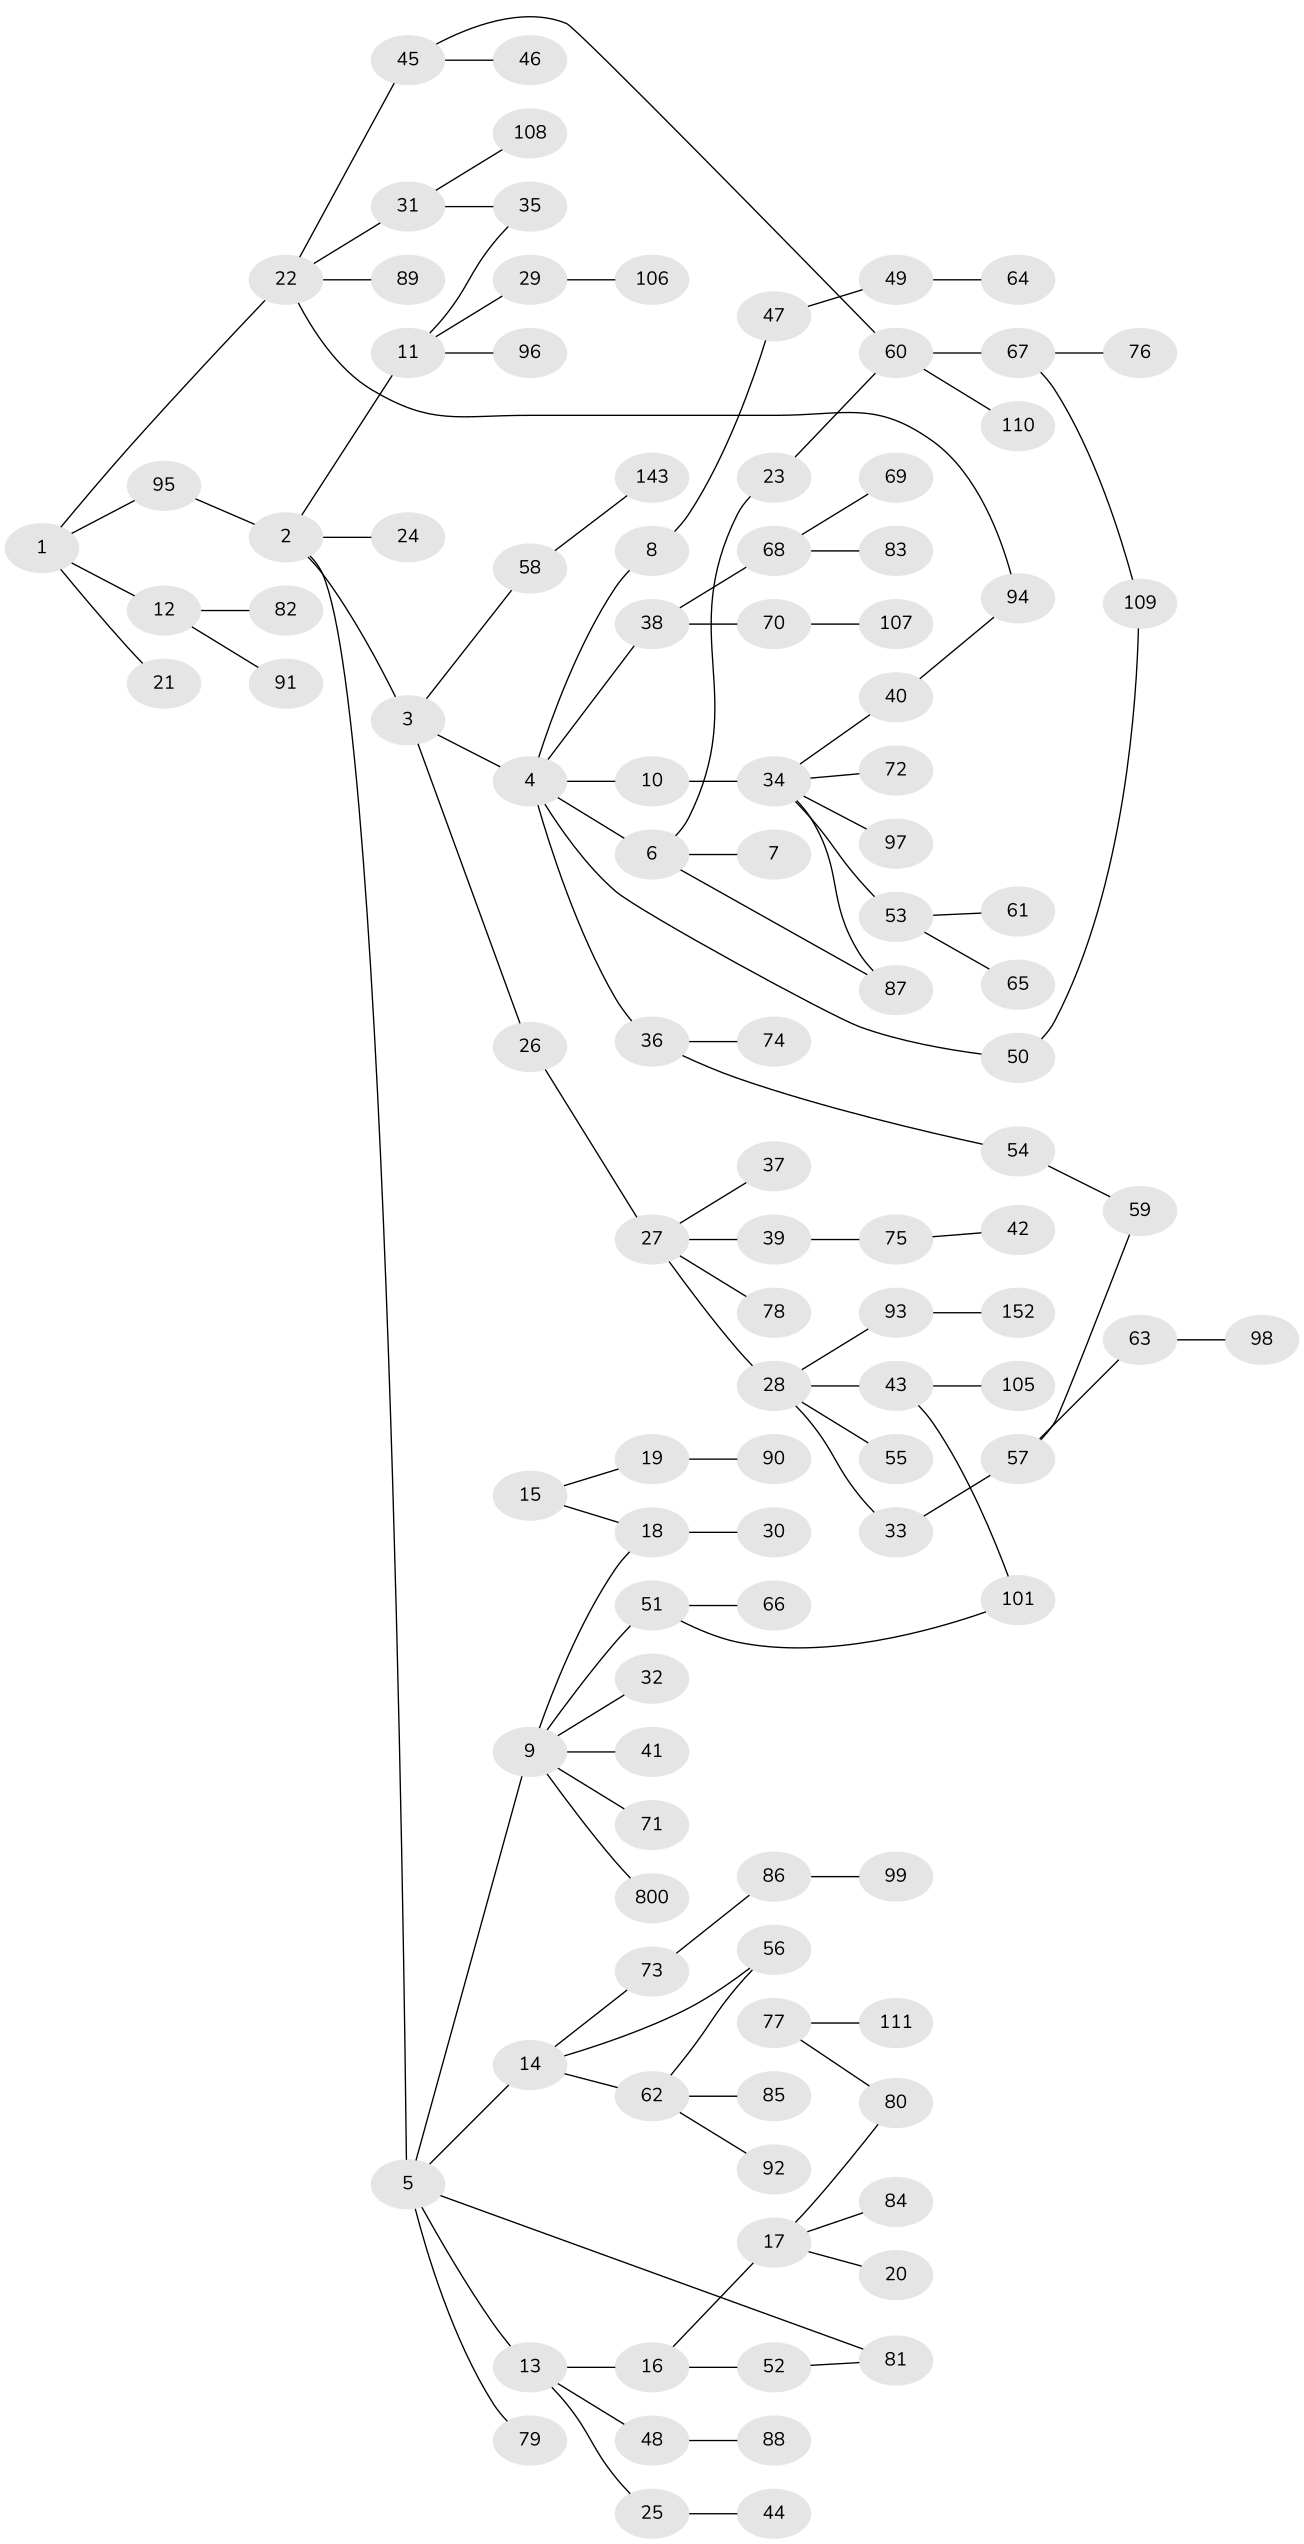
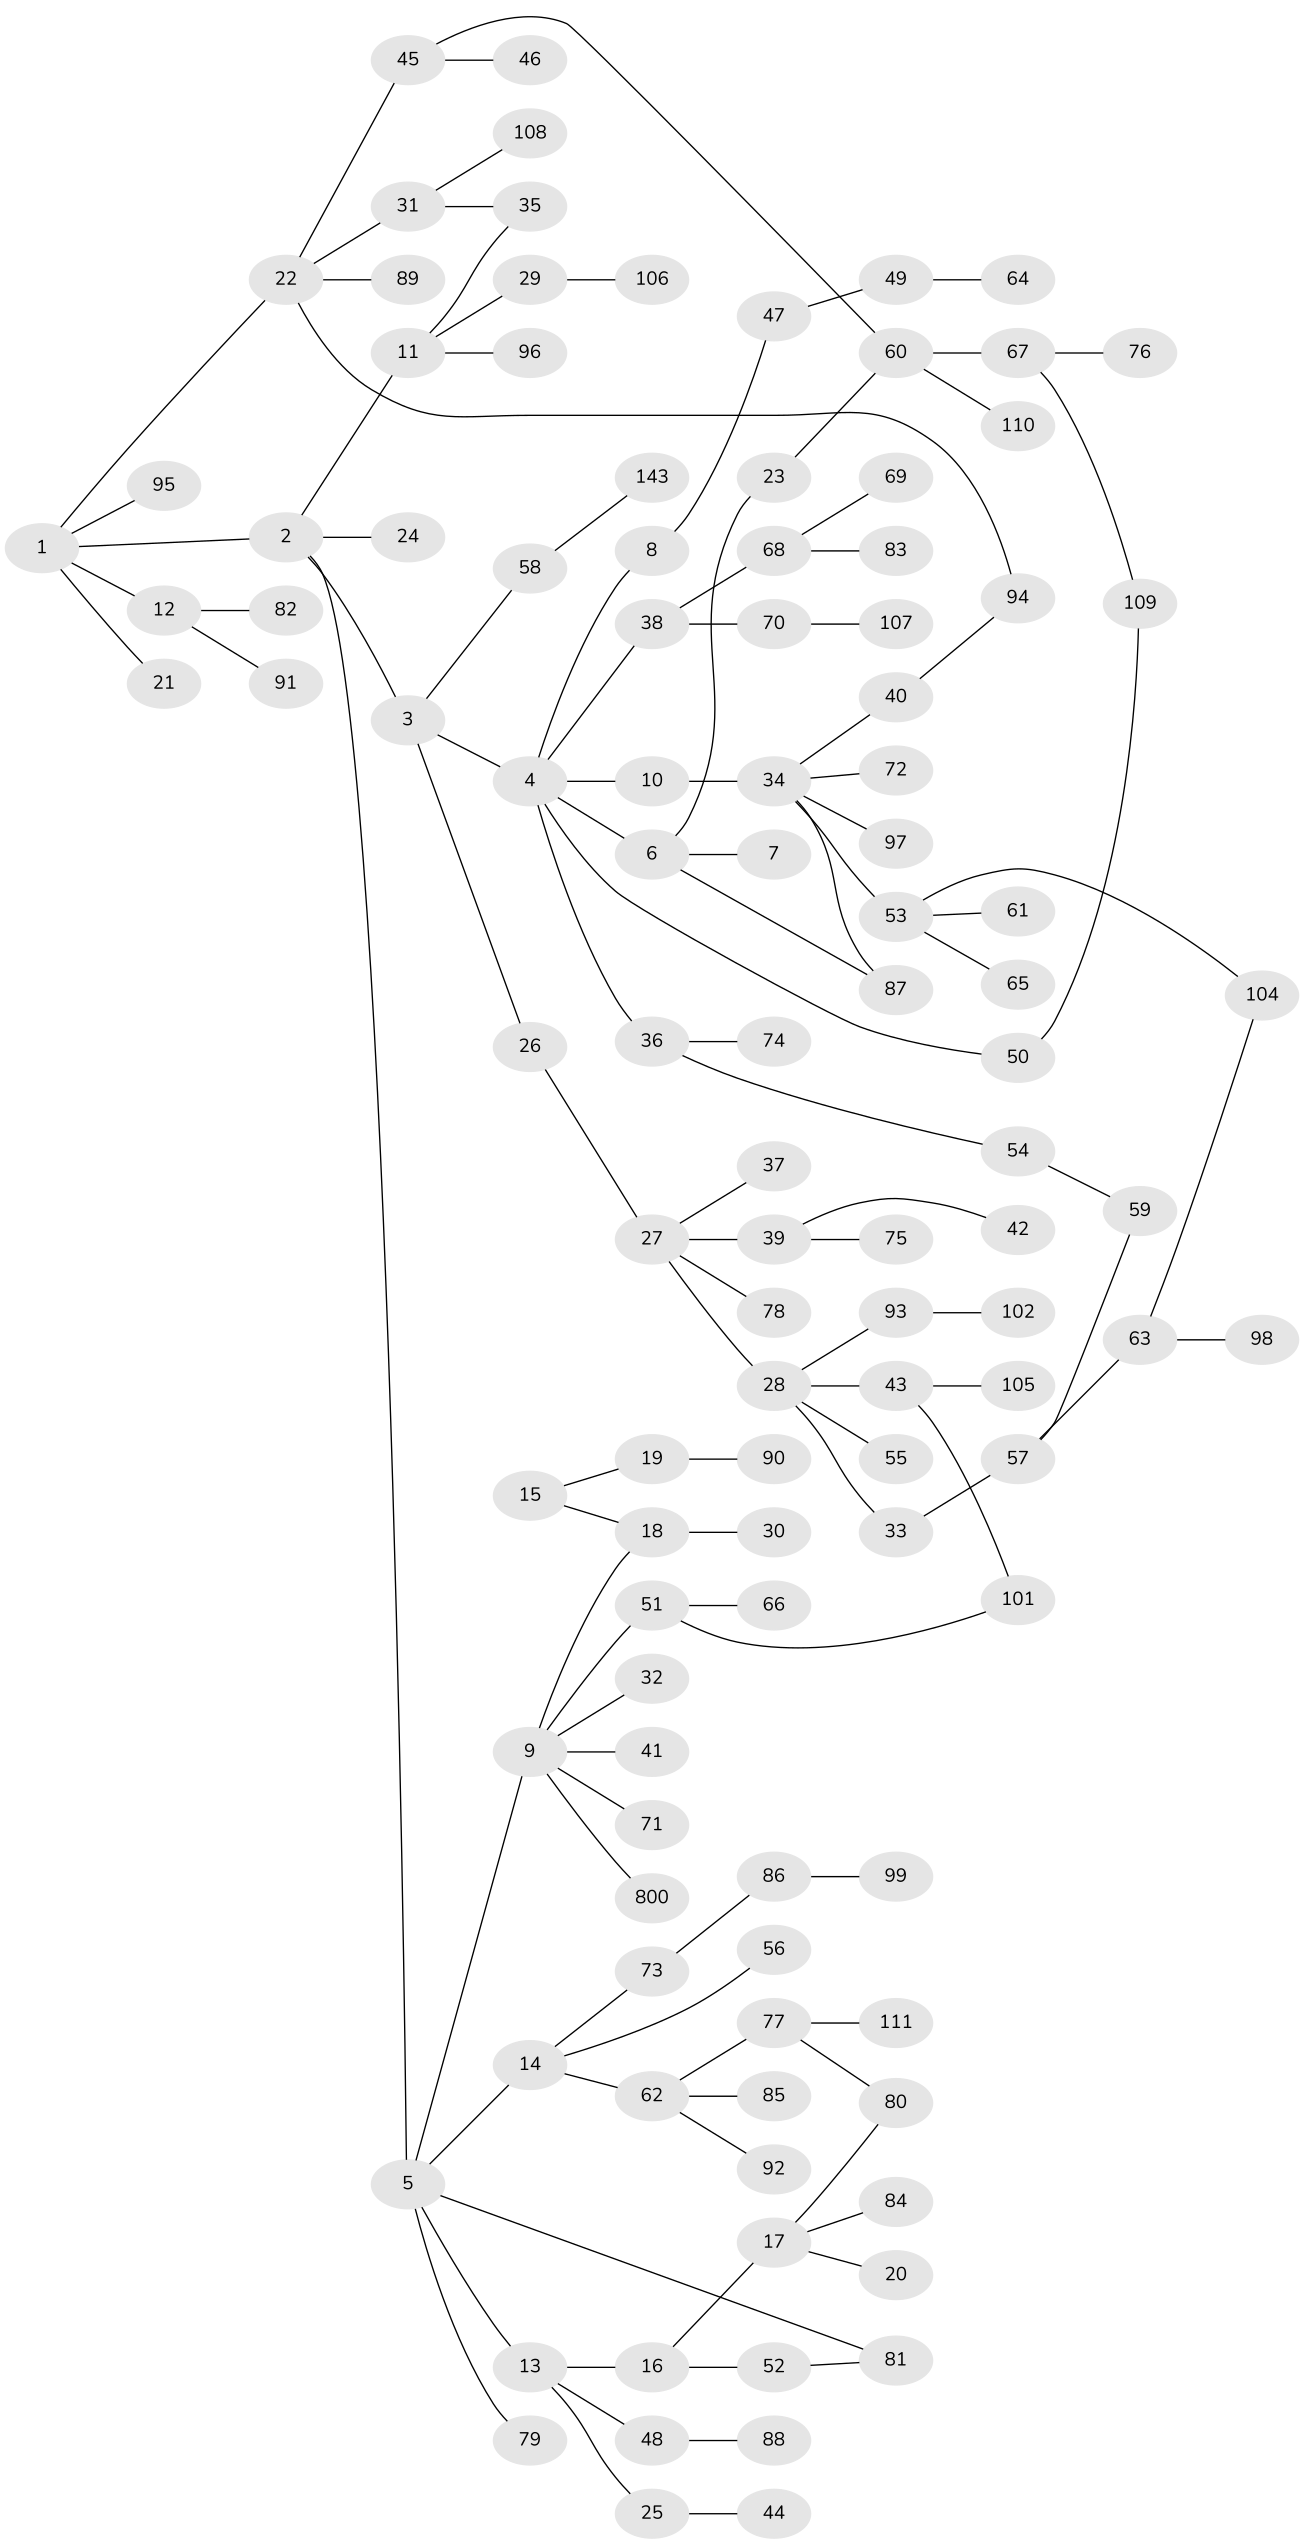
(225, 512) -> (164, 543)
none -> (1262, 996)
(957, 1235) -> (893, 1199)
(1018, 1313) -> (1018, 1313)
(711, 2022) -> (713, 2060)
